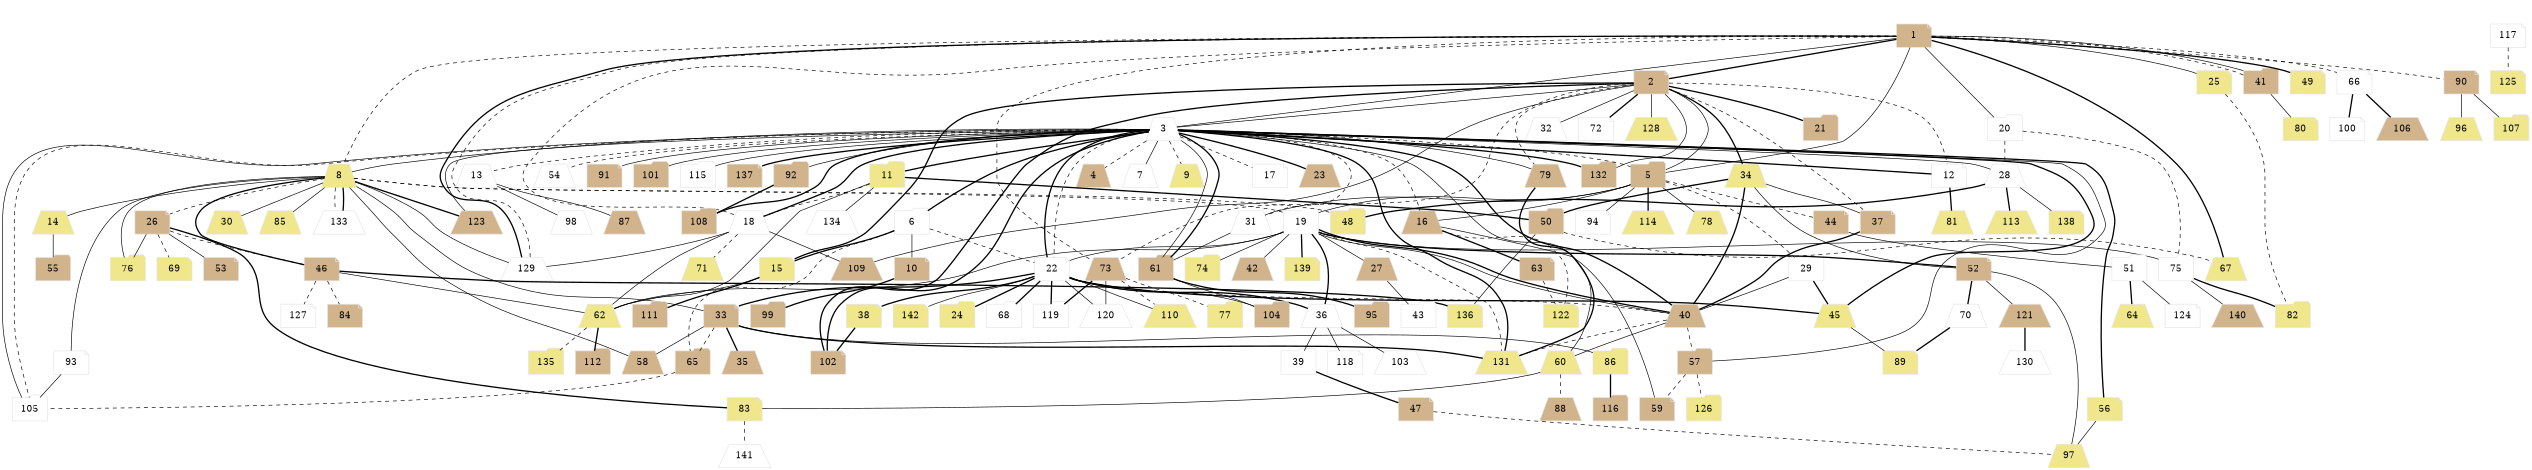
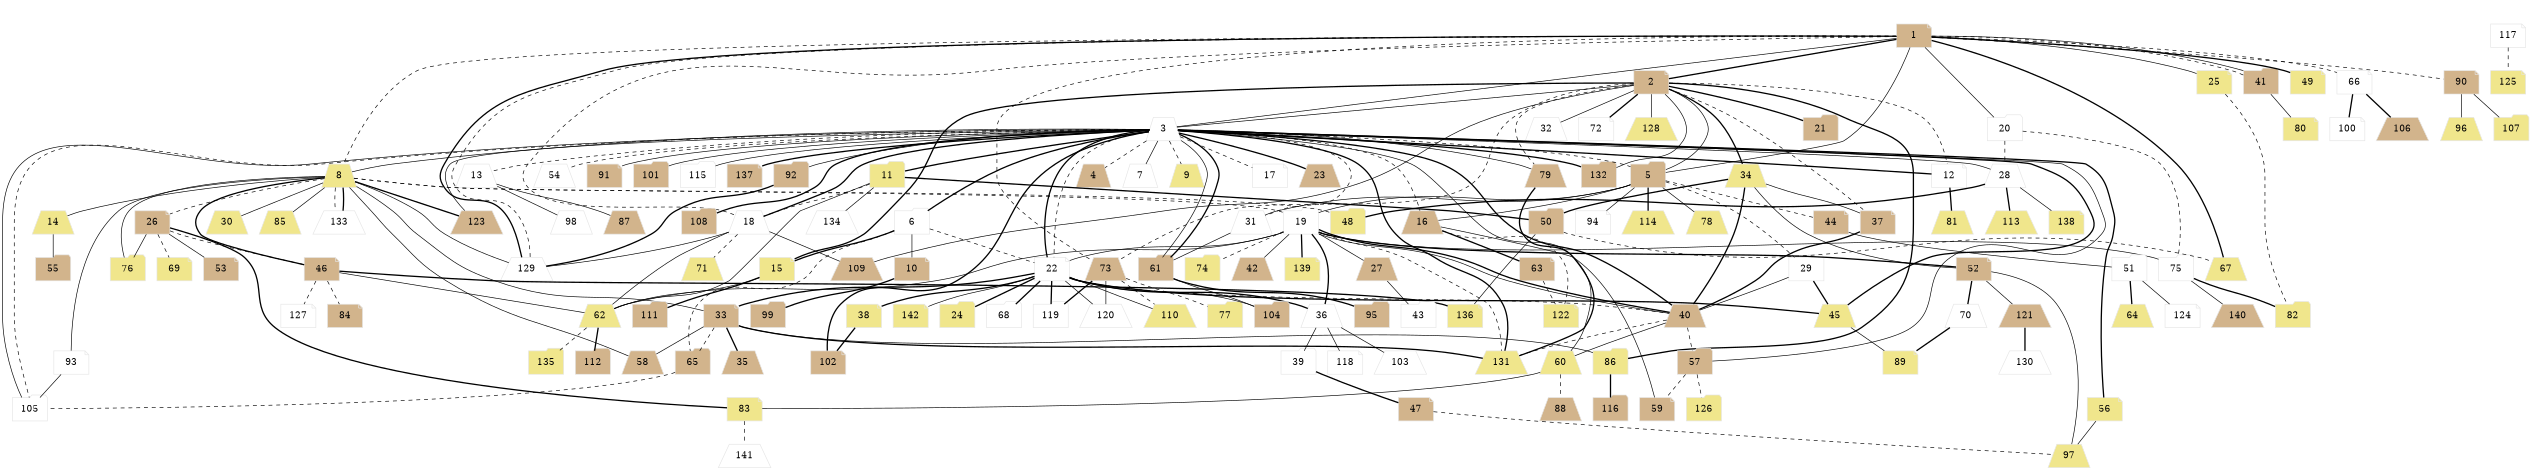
(1169, 112) -> (1913, 223)
(745, 199) -> (661, 226)
(1252, 246) -> (1252, 246)
